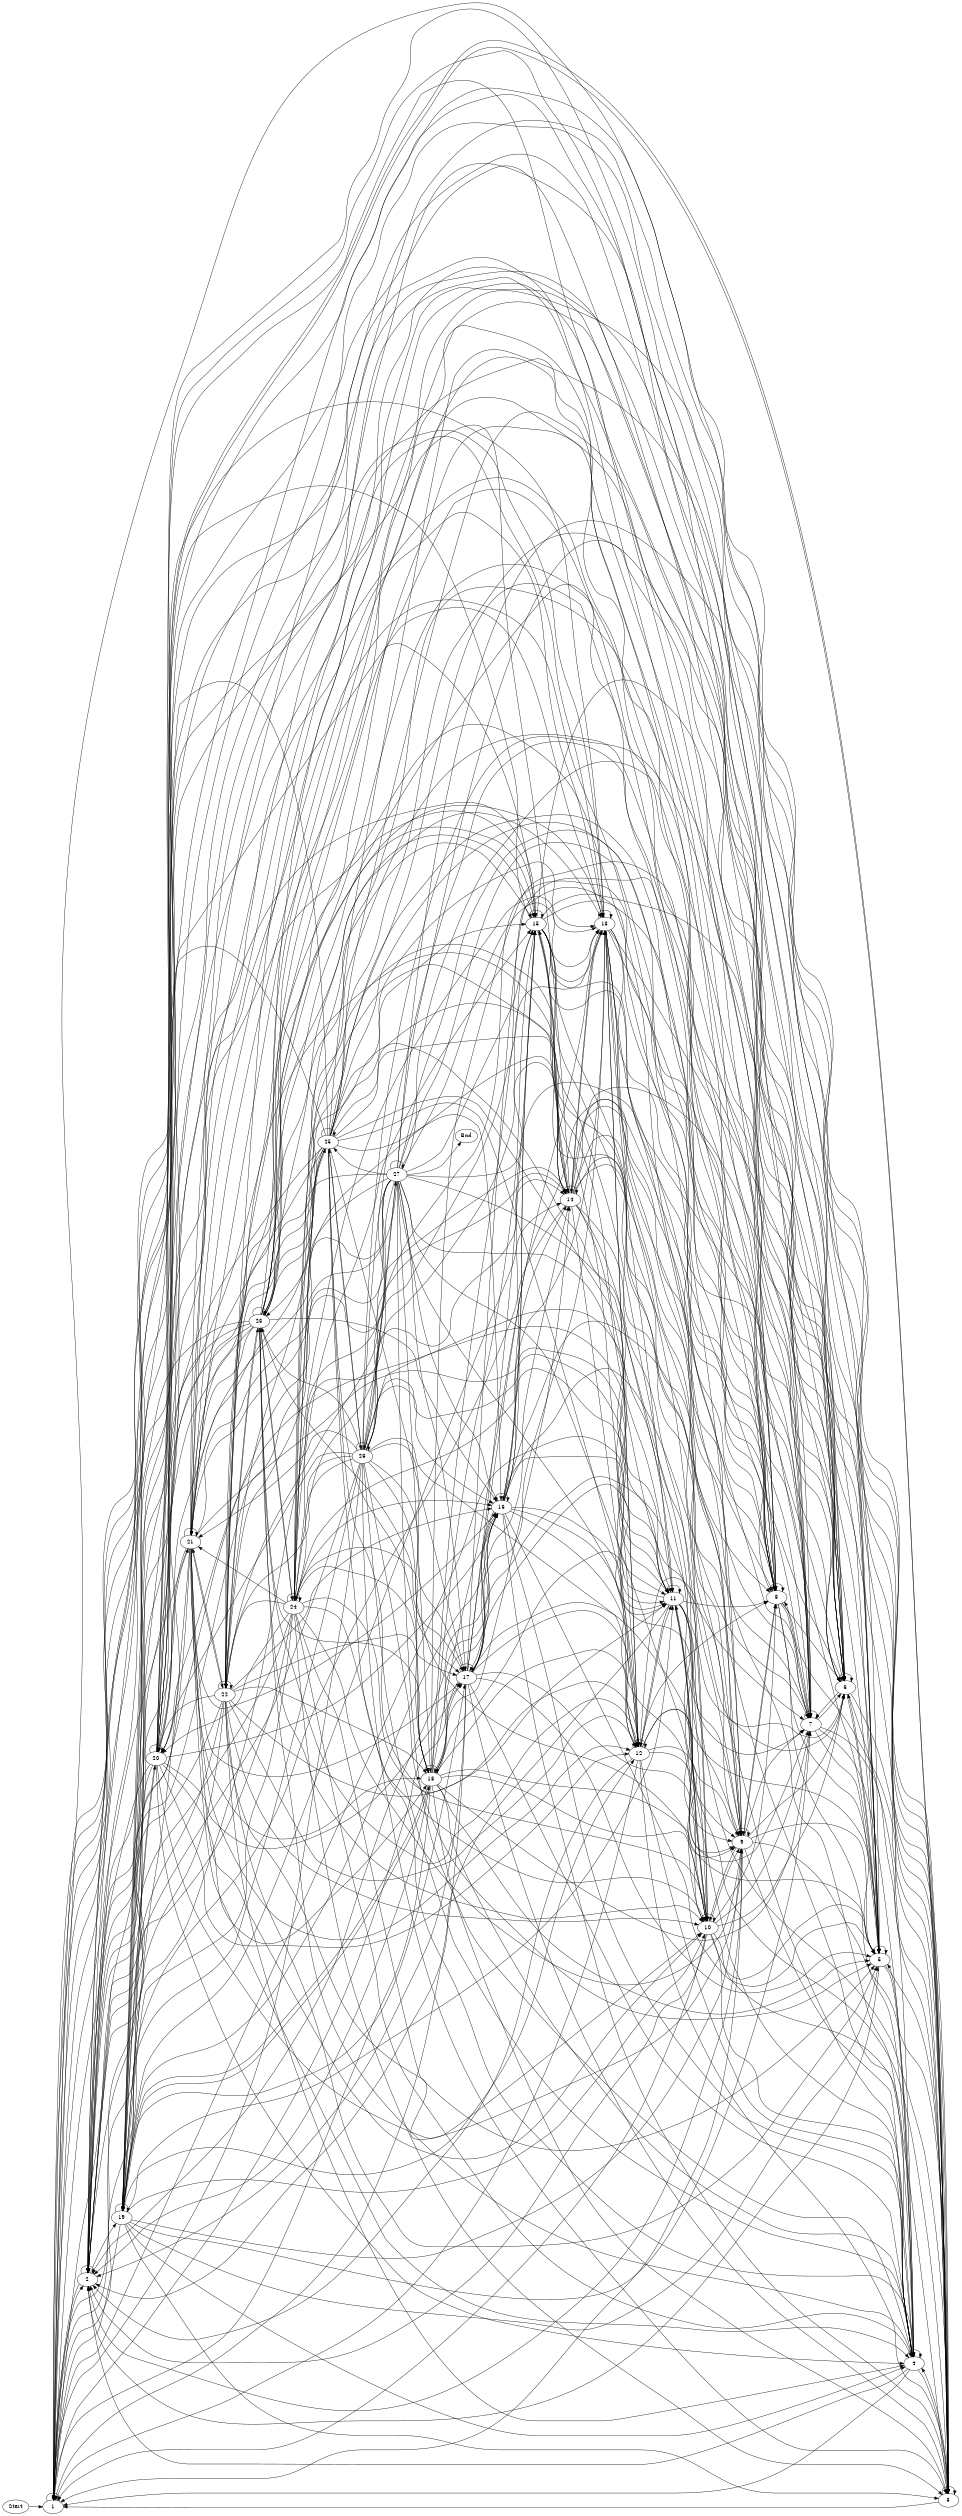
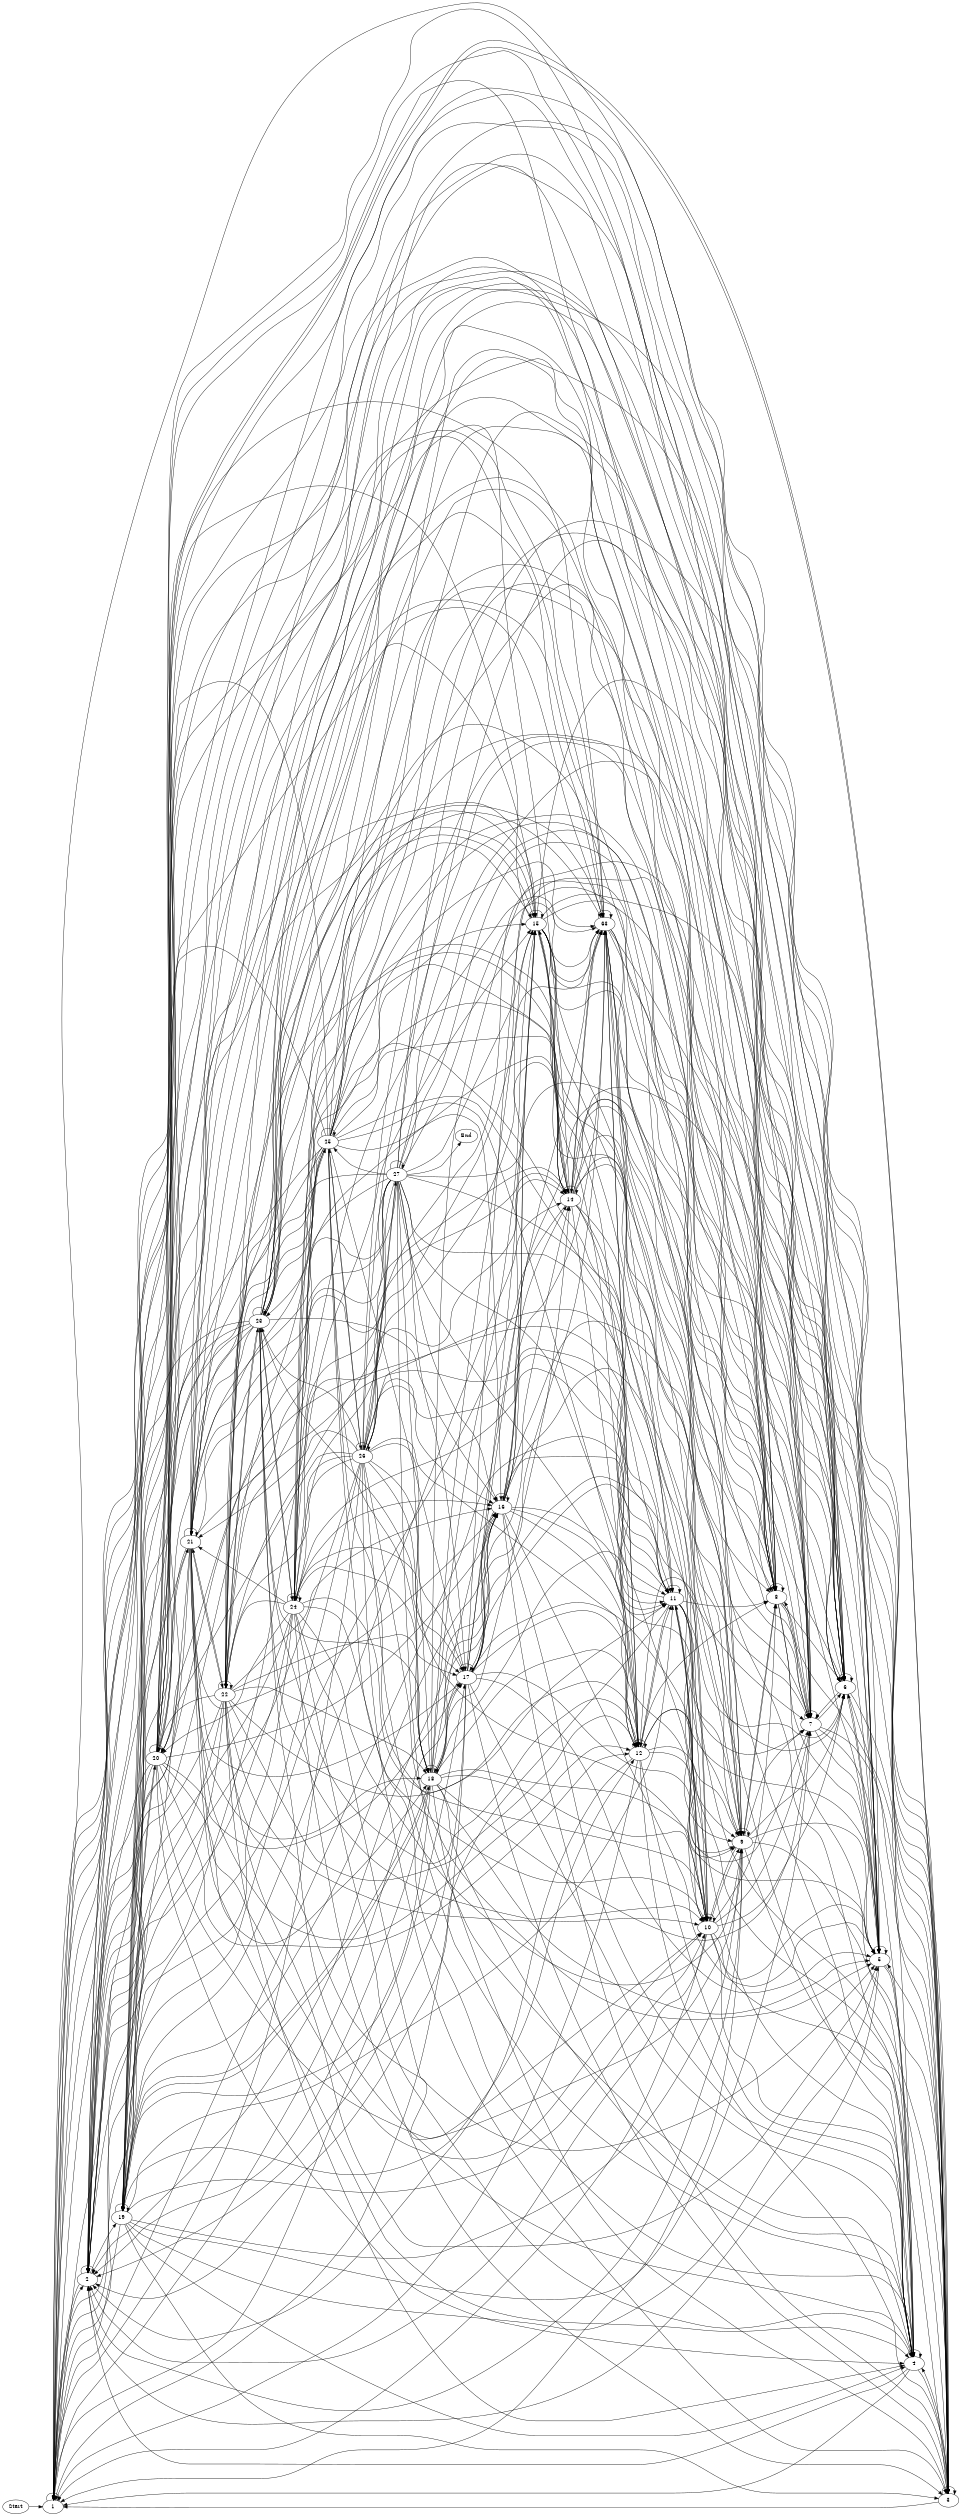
(605, 924) -> (605, 924)
